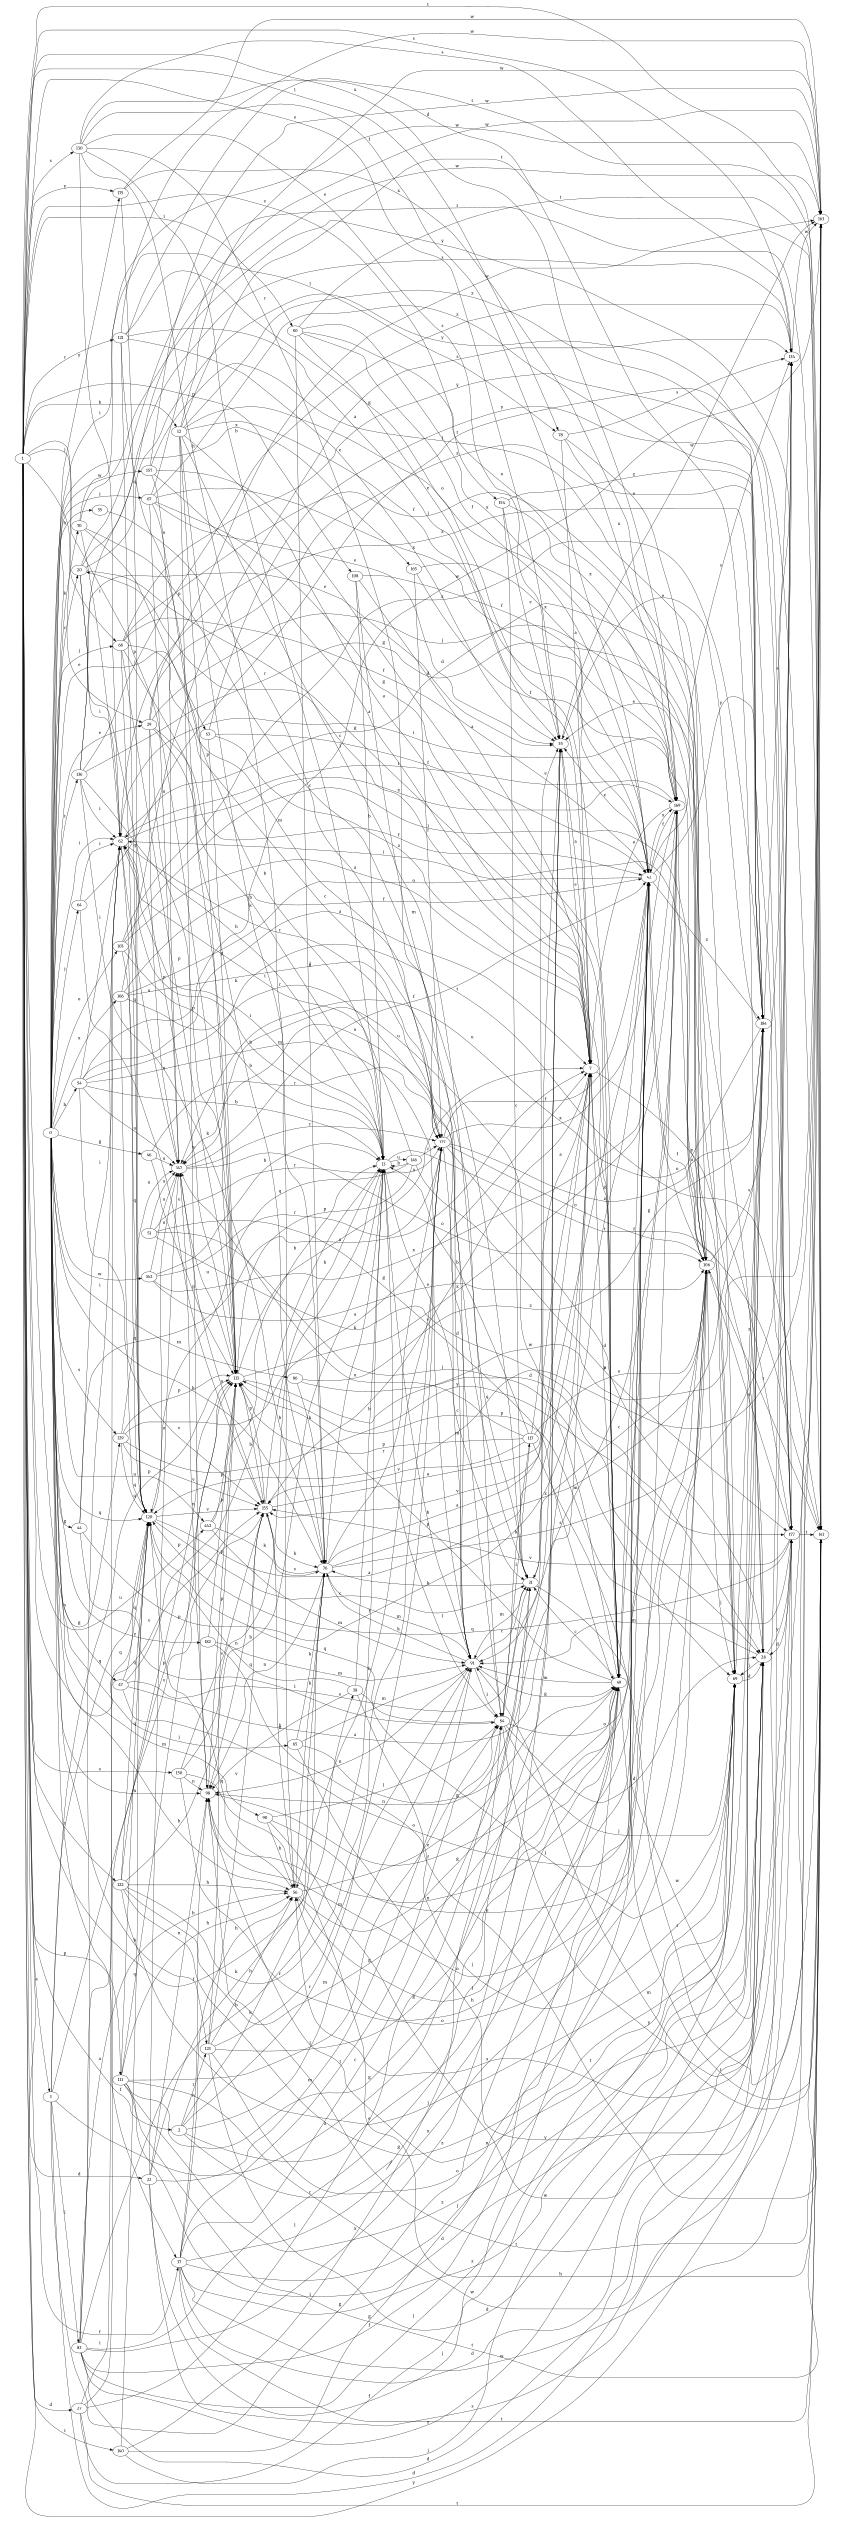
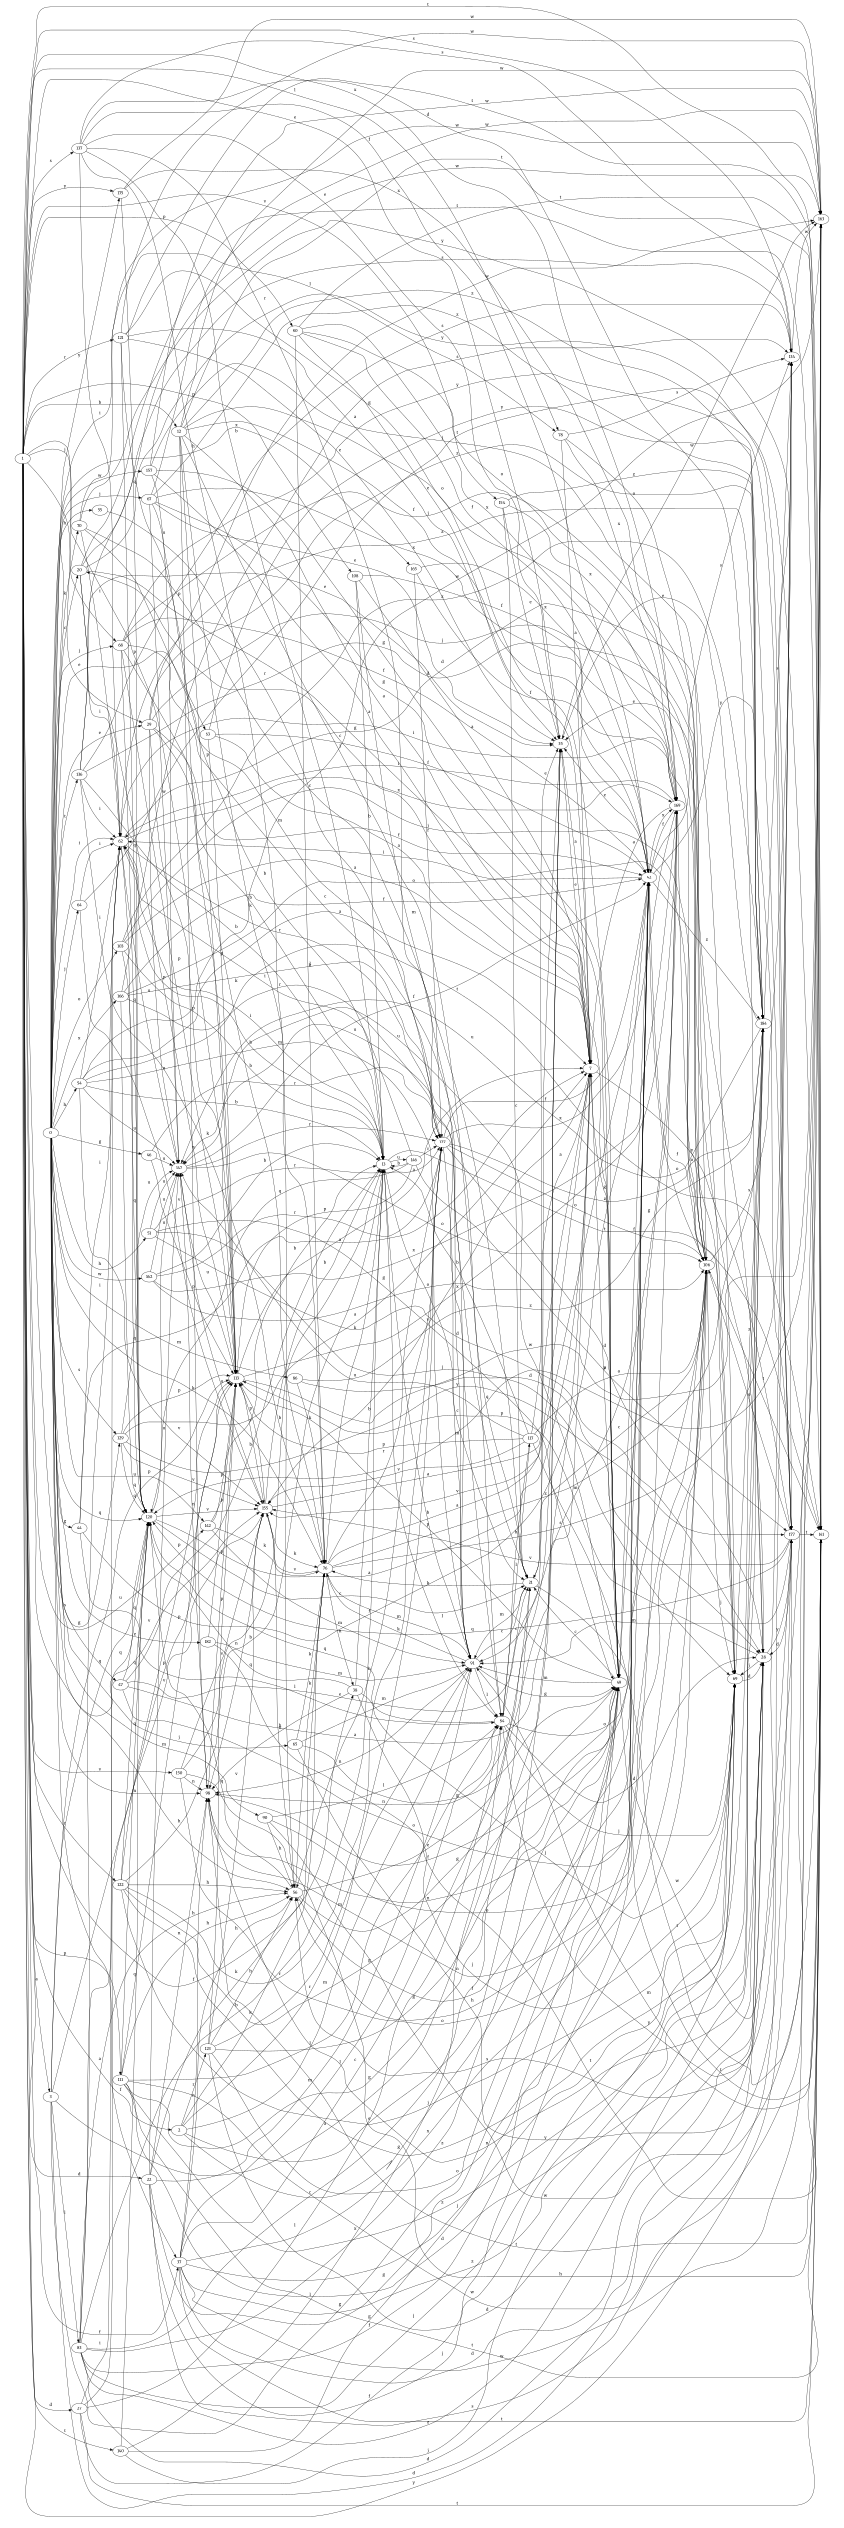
(79, 148) -> (79, 148)
(164, 217) -> (164, 217)
(164, 792) -> (164, 792)
(208, 1526) -> (208, 1526)
(262, 1671) -> (338, 1634)
(66, 1758) -> (74, 1235)
none -> (462, 2185)
